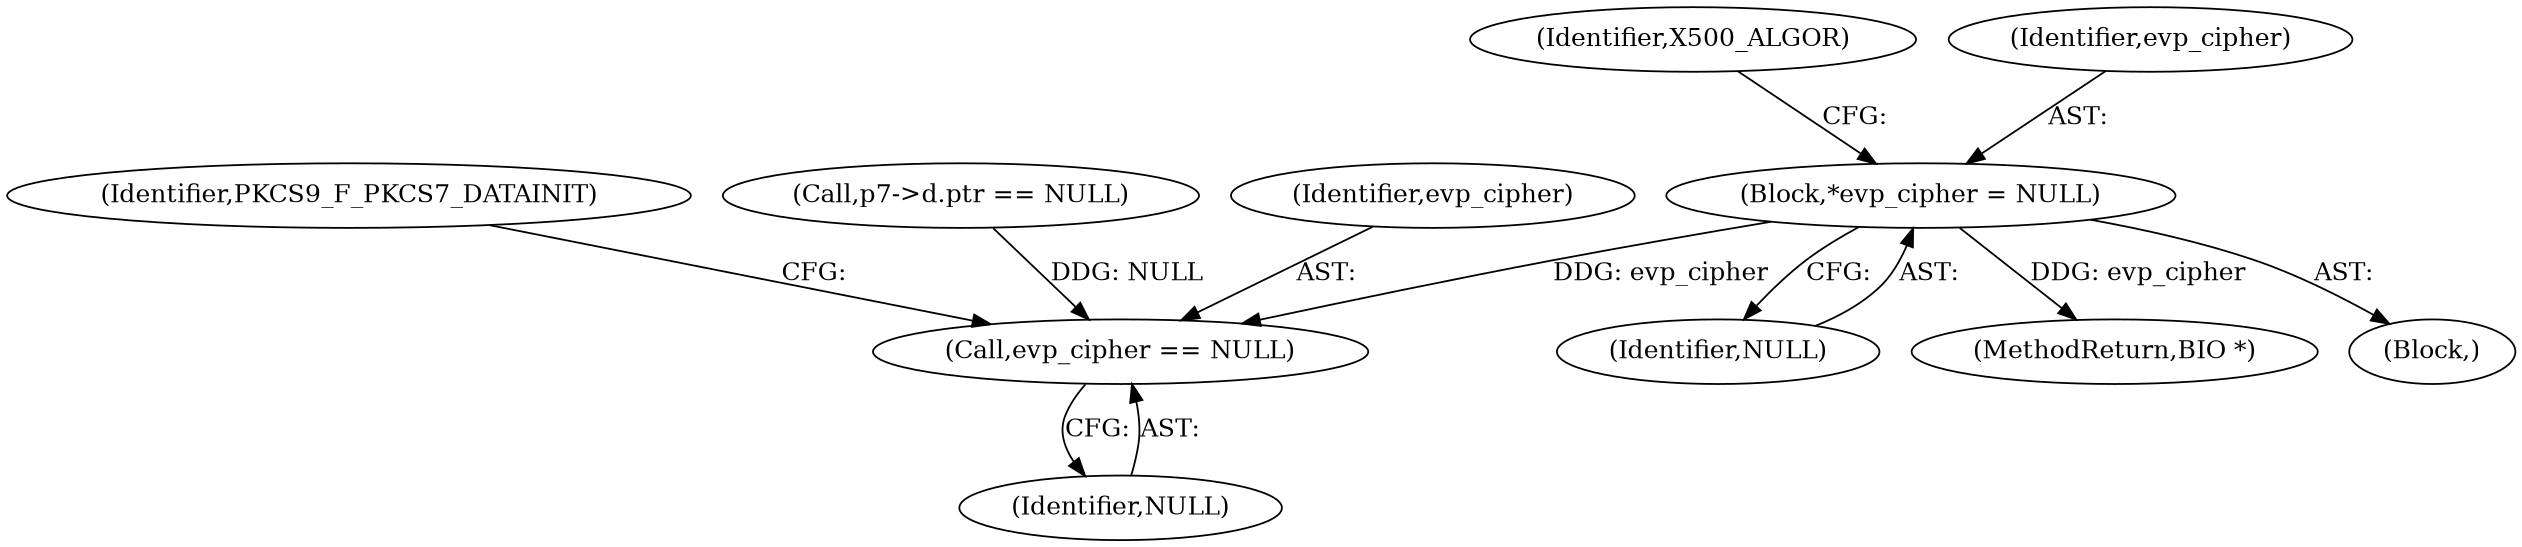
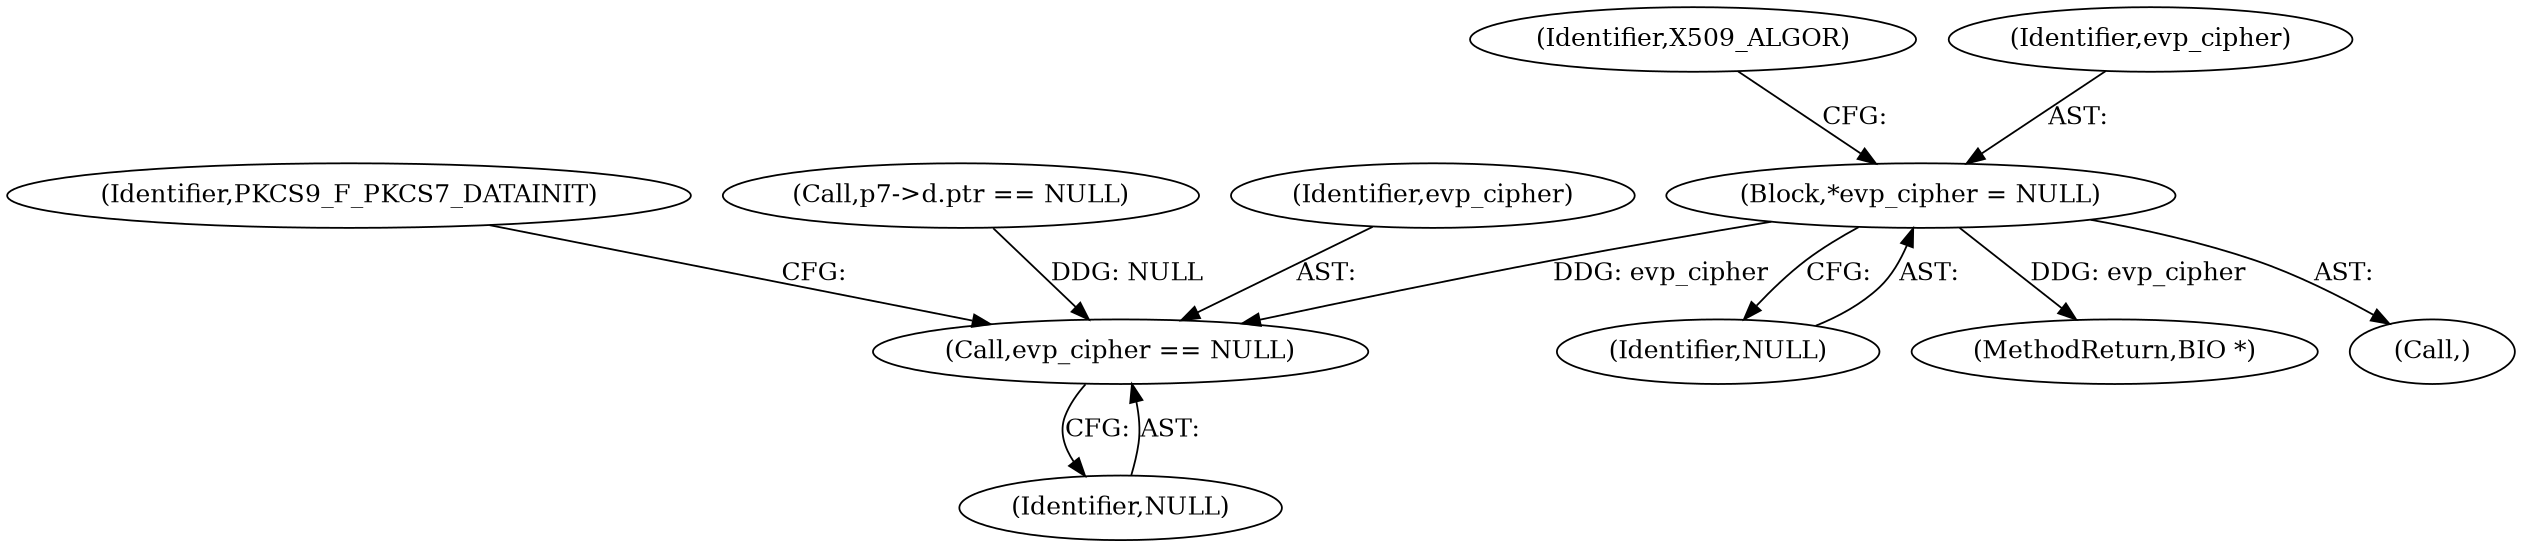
(1693, 39) -> (1693, 39)
(2432, 352) -> (2432, 352)
